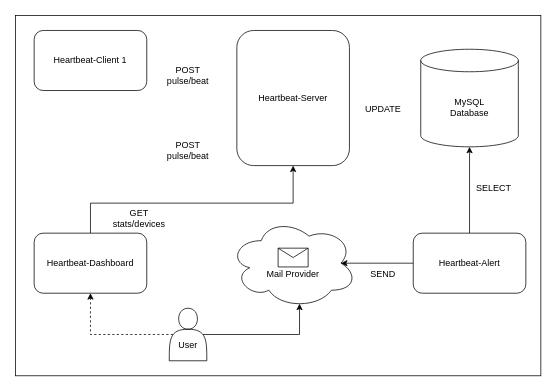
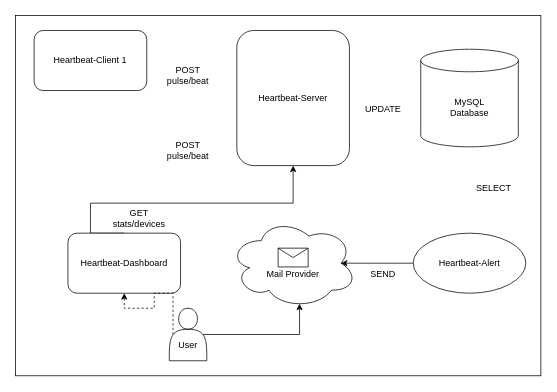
(469, 193) -> none
(90, 263) -> (124, 263)
(469, 263) -> (469, 263)
